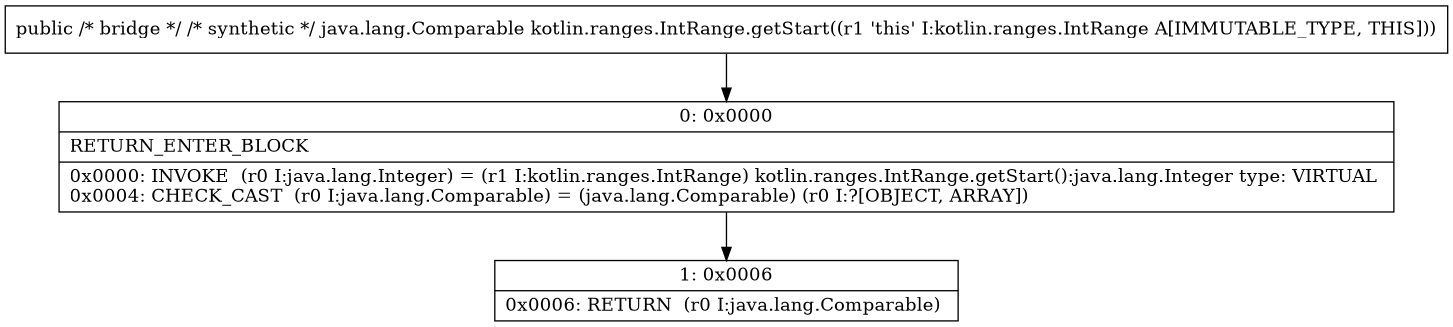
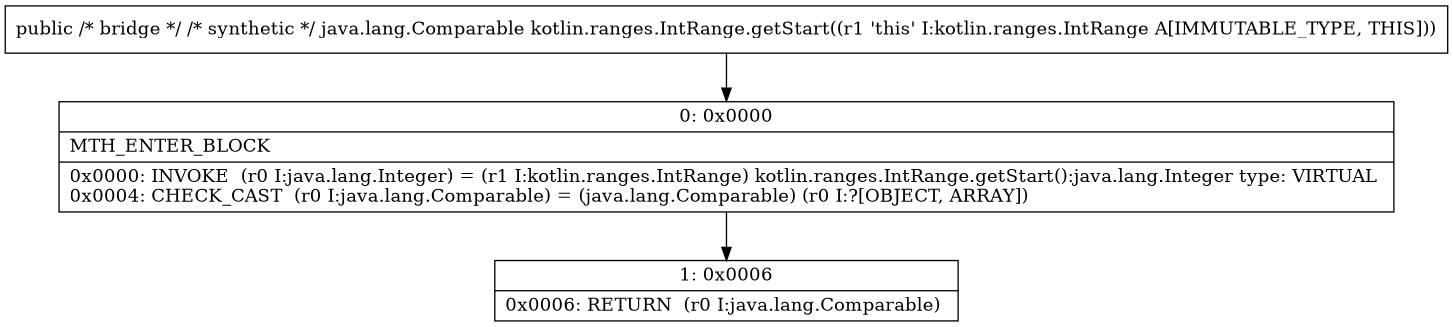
(190, 146) -> (171, 146)
